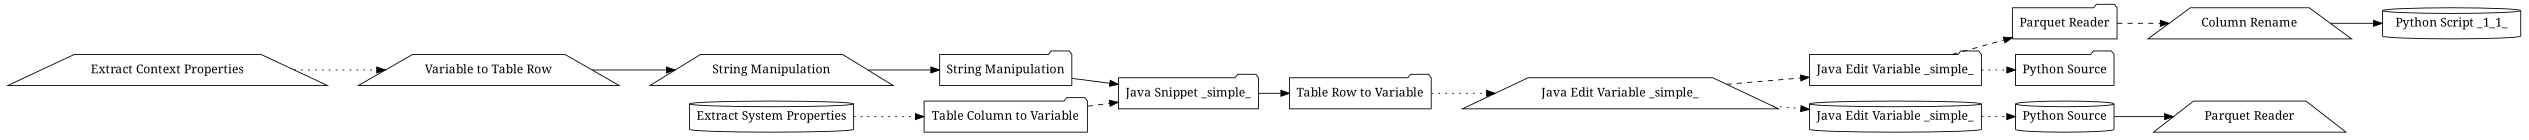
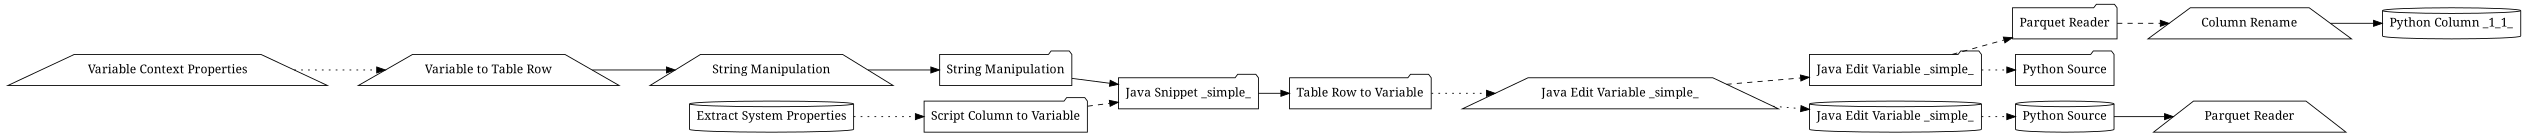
(2452, 23) -> (2452, 23)
(168, 70) -> (168, 70)
(1006, 117) -> (1006, 117)
